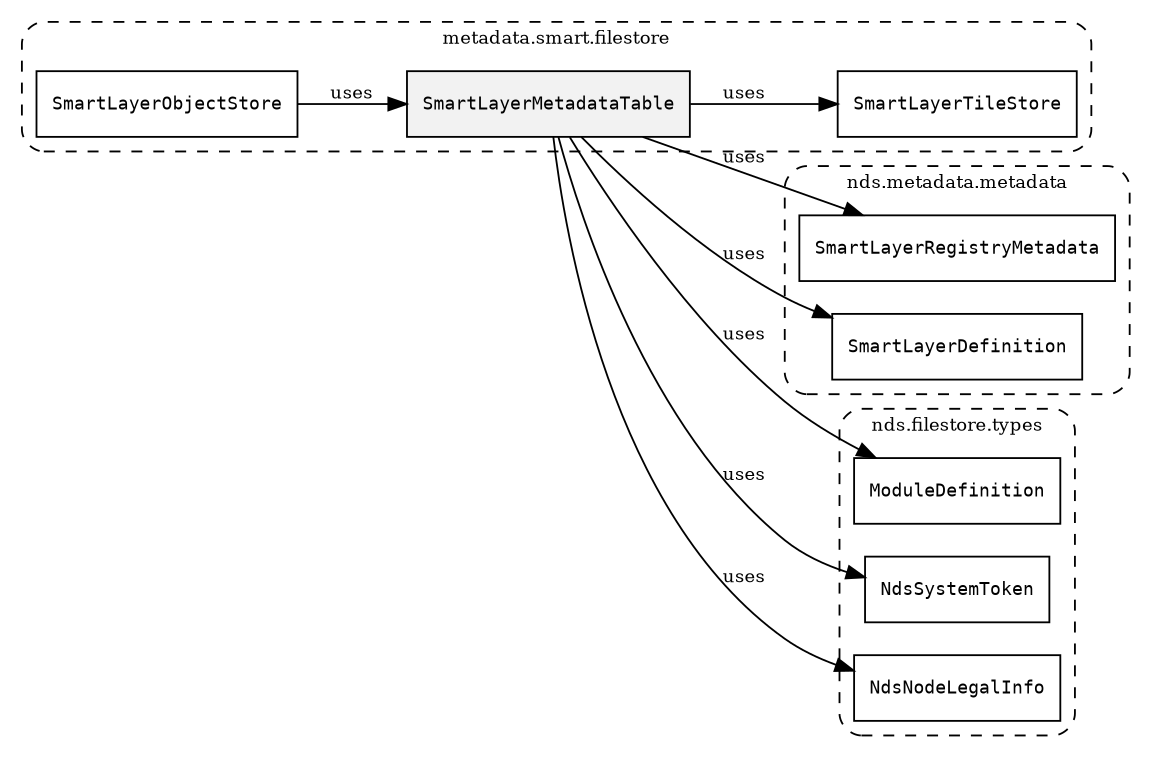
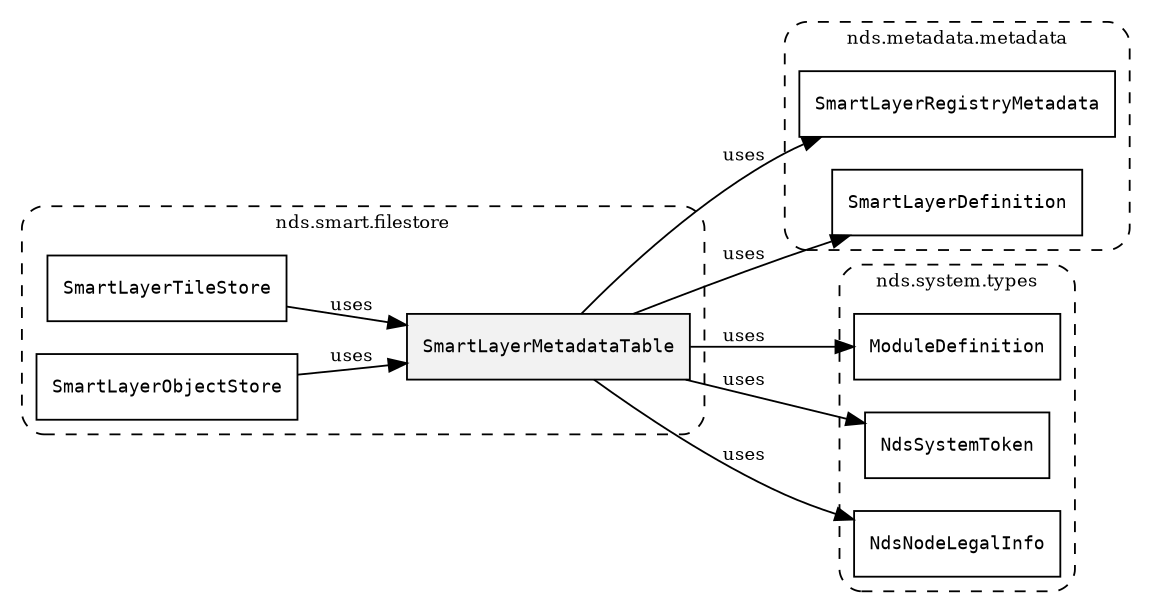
(557, 39) -> (363, 224)
(755, 104) -> (337, 314)
(957, 426) -> (957, 282)
